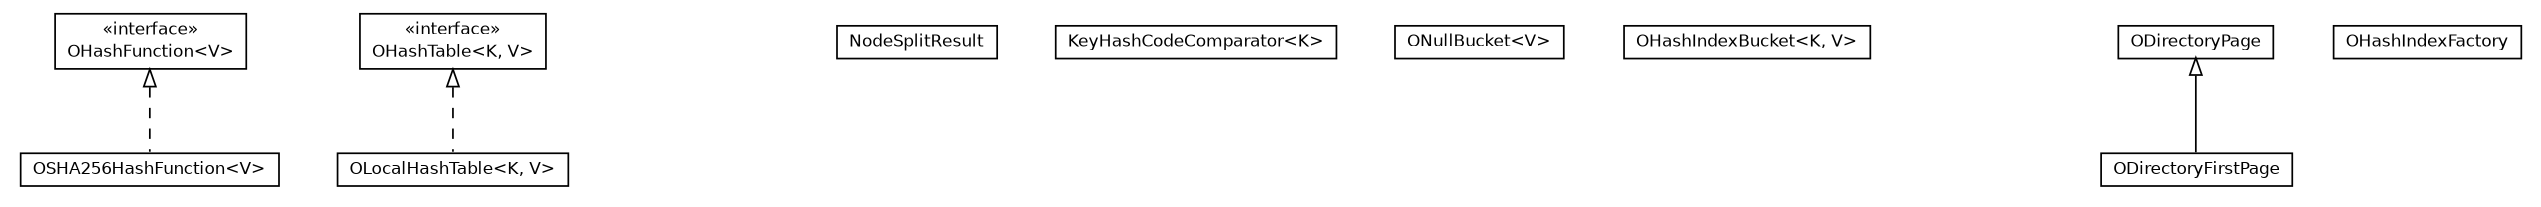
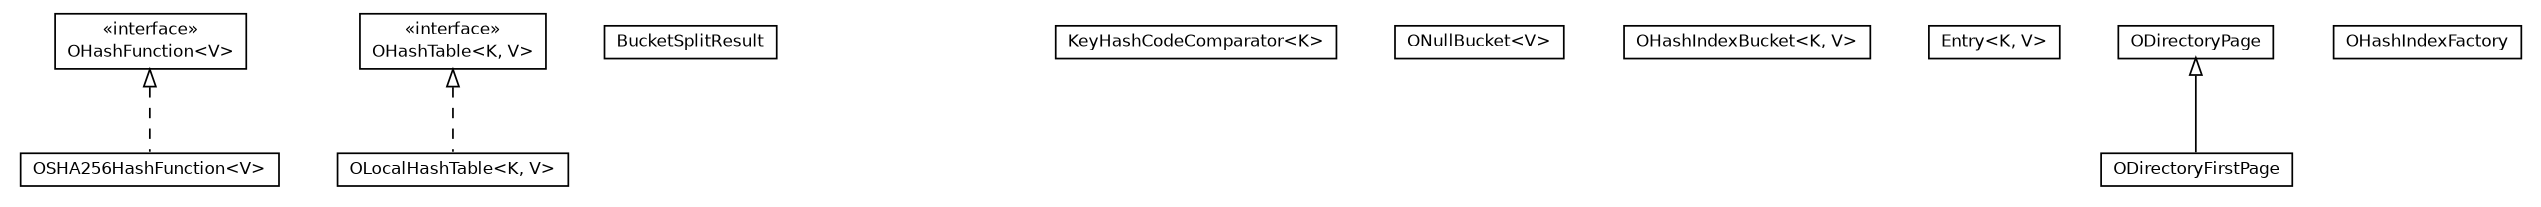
none -> (691, 41)
(916, 41) -> none
none -> (1994, 41)
